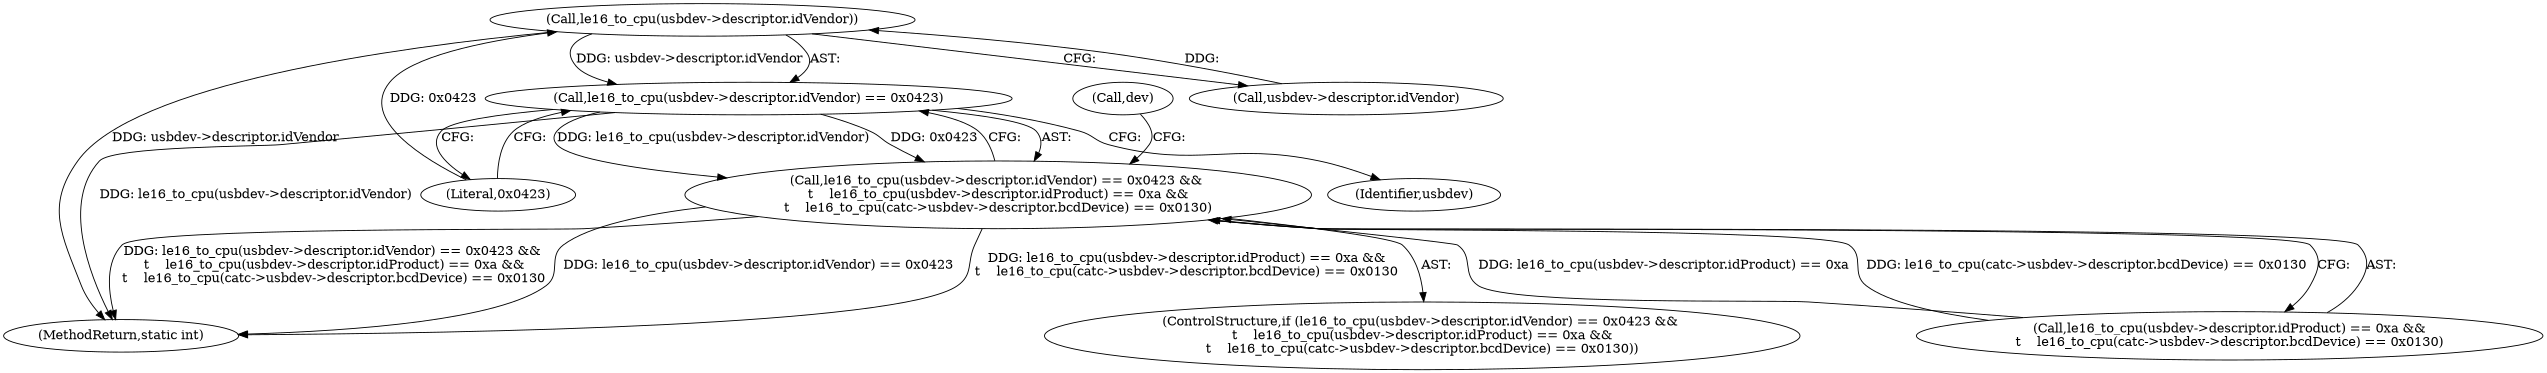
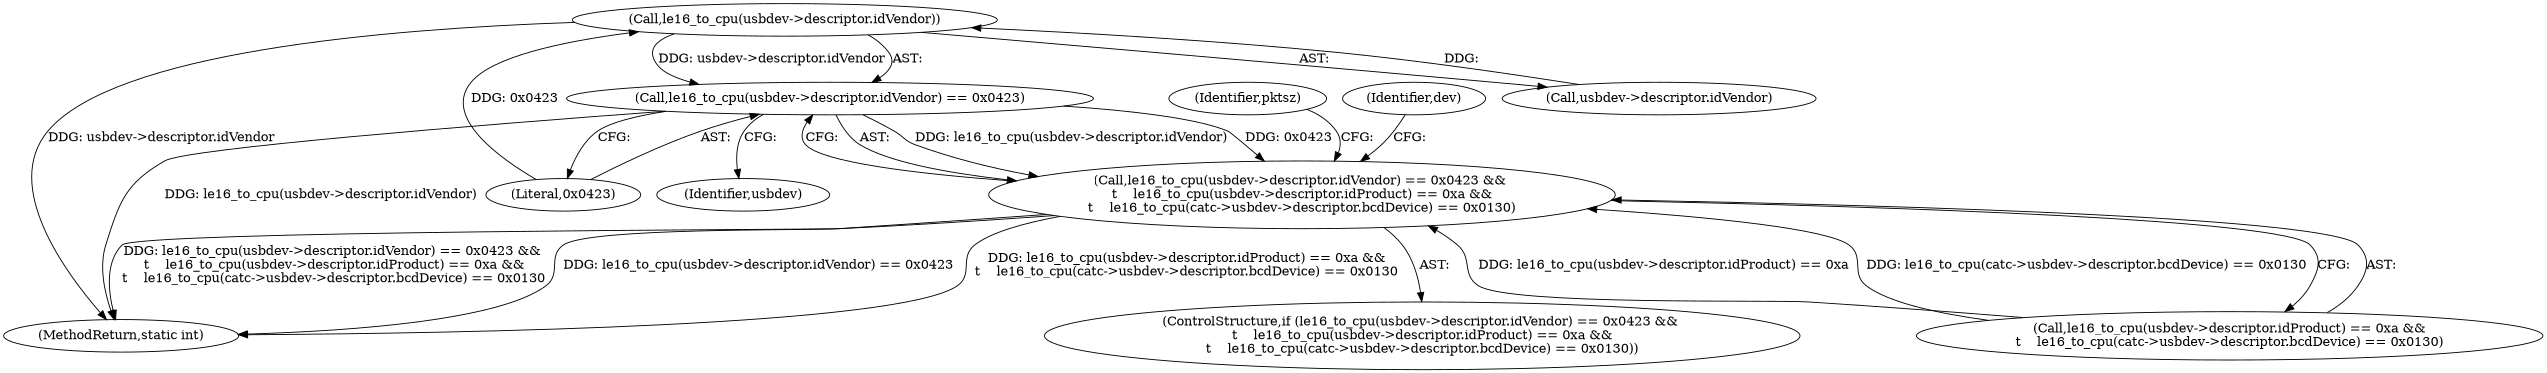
(1082, 59) -> (1316, 59)
(1123, 99) -> (1414, 99)
none -> (1248, 99)
(532, 138) -> (718, 138)
